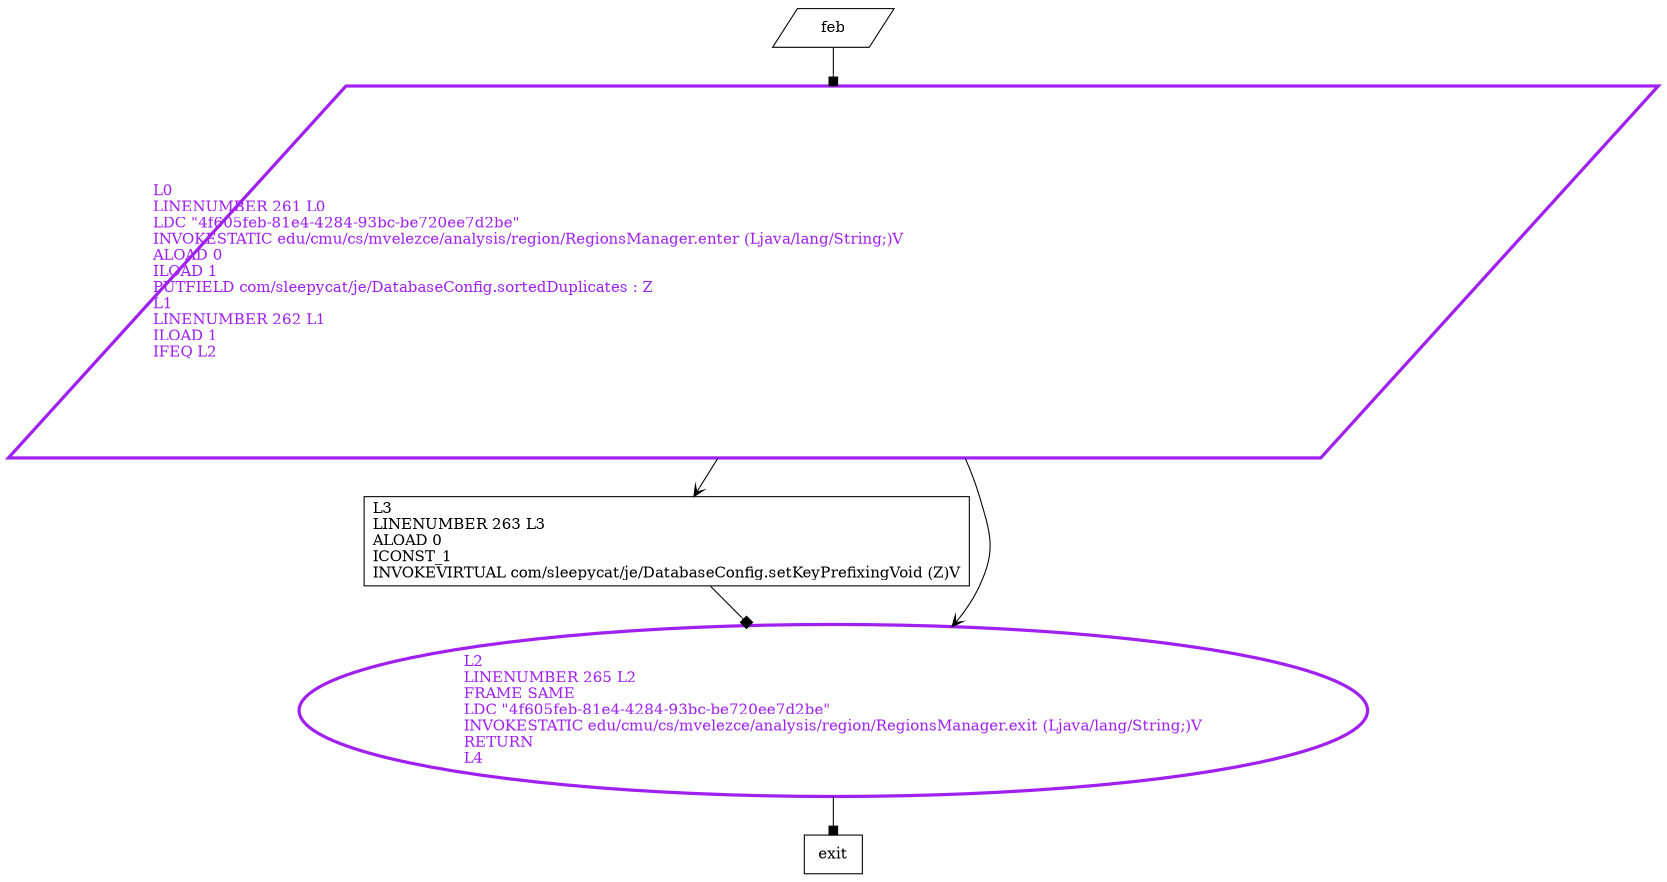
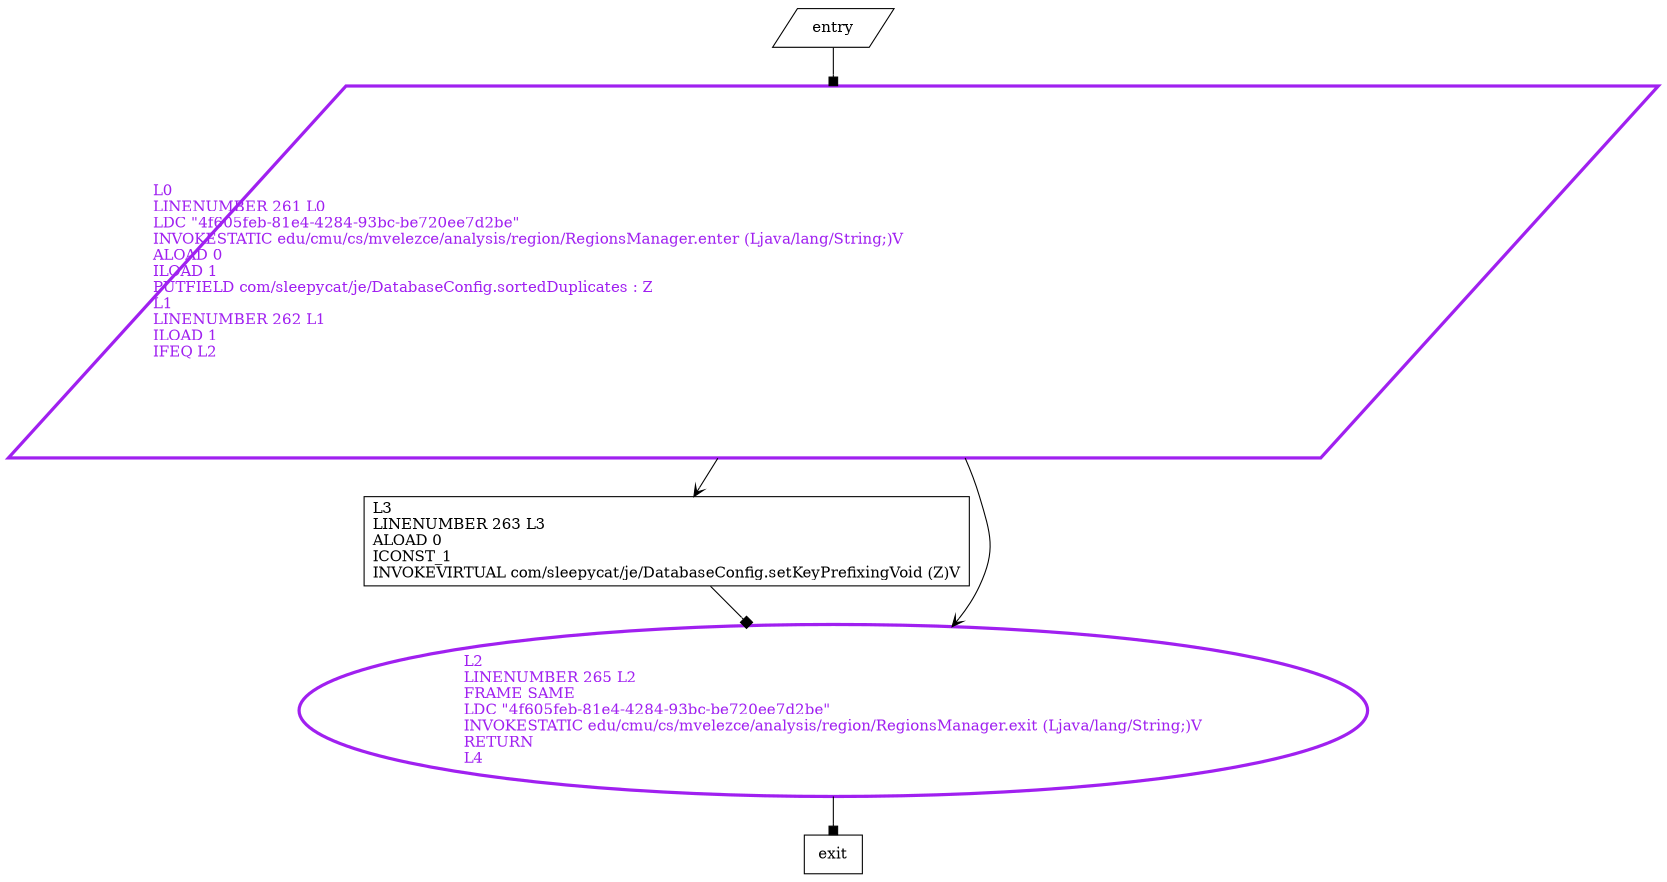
(833, 28) -> (833, 28)
